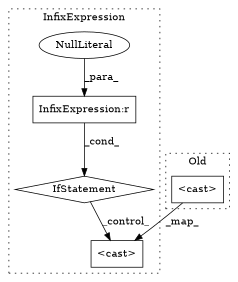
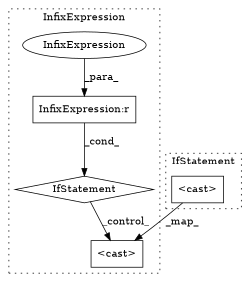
(84, 45) -> (84, 45)
(198, 162) -> (204, 162)
